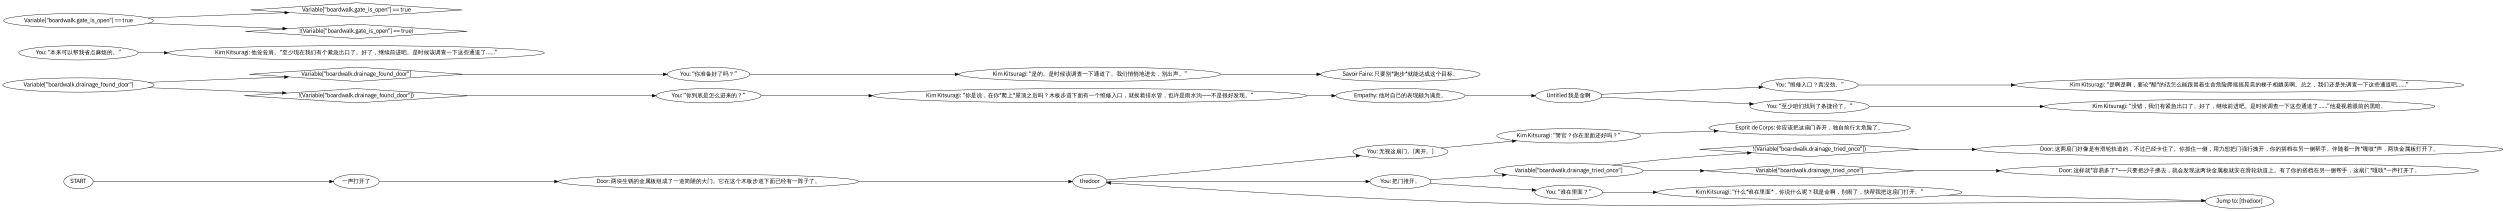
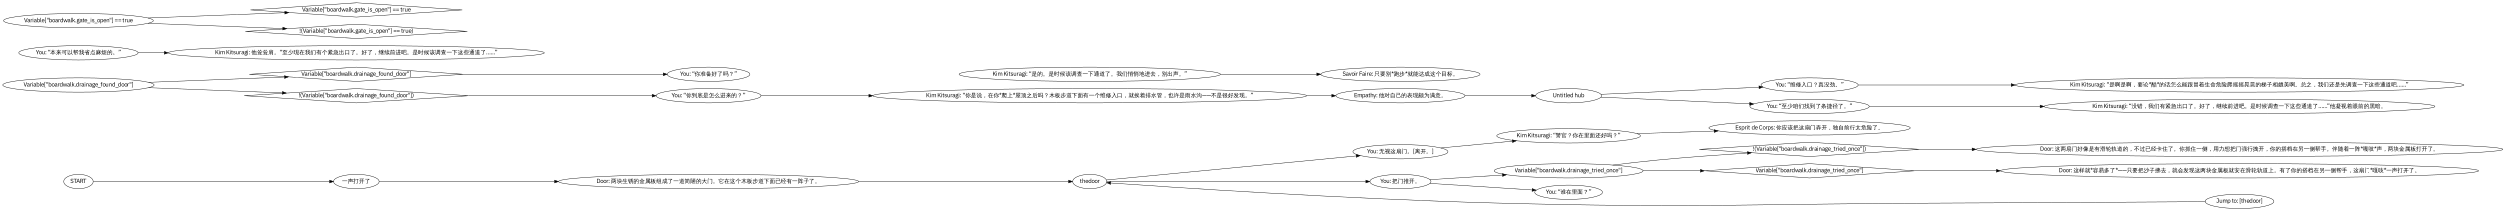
(853, 74) -> none
(1569, 96) -> (1569, 96)
(1810, 192) -> none
